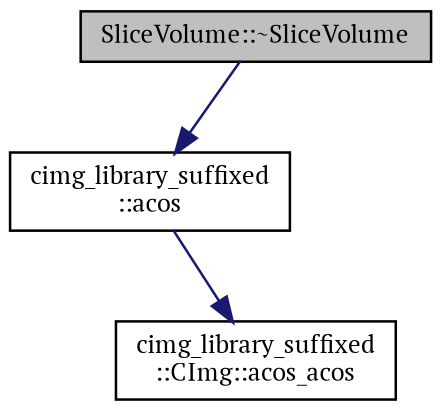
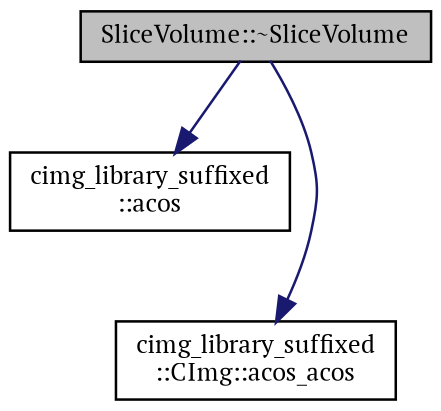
(196, 265) -> (316, 178)
